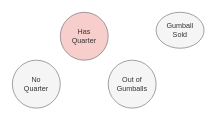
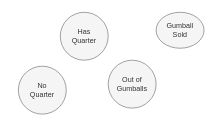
(84, 36) -> (84, 36)
(36, 84) -> (42, 90)
